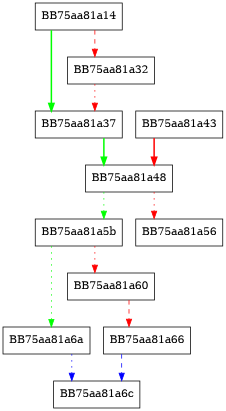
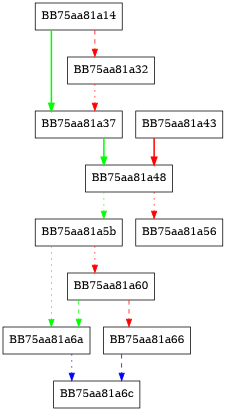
none -> (79, 310)
